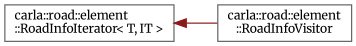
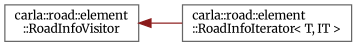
(202, 23) -> (167, 23)
